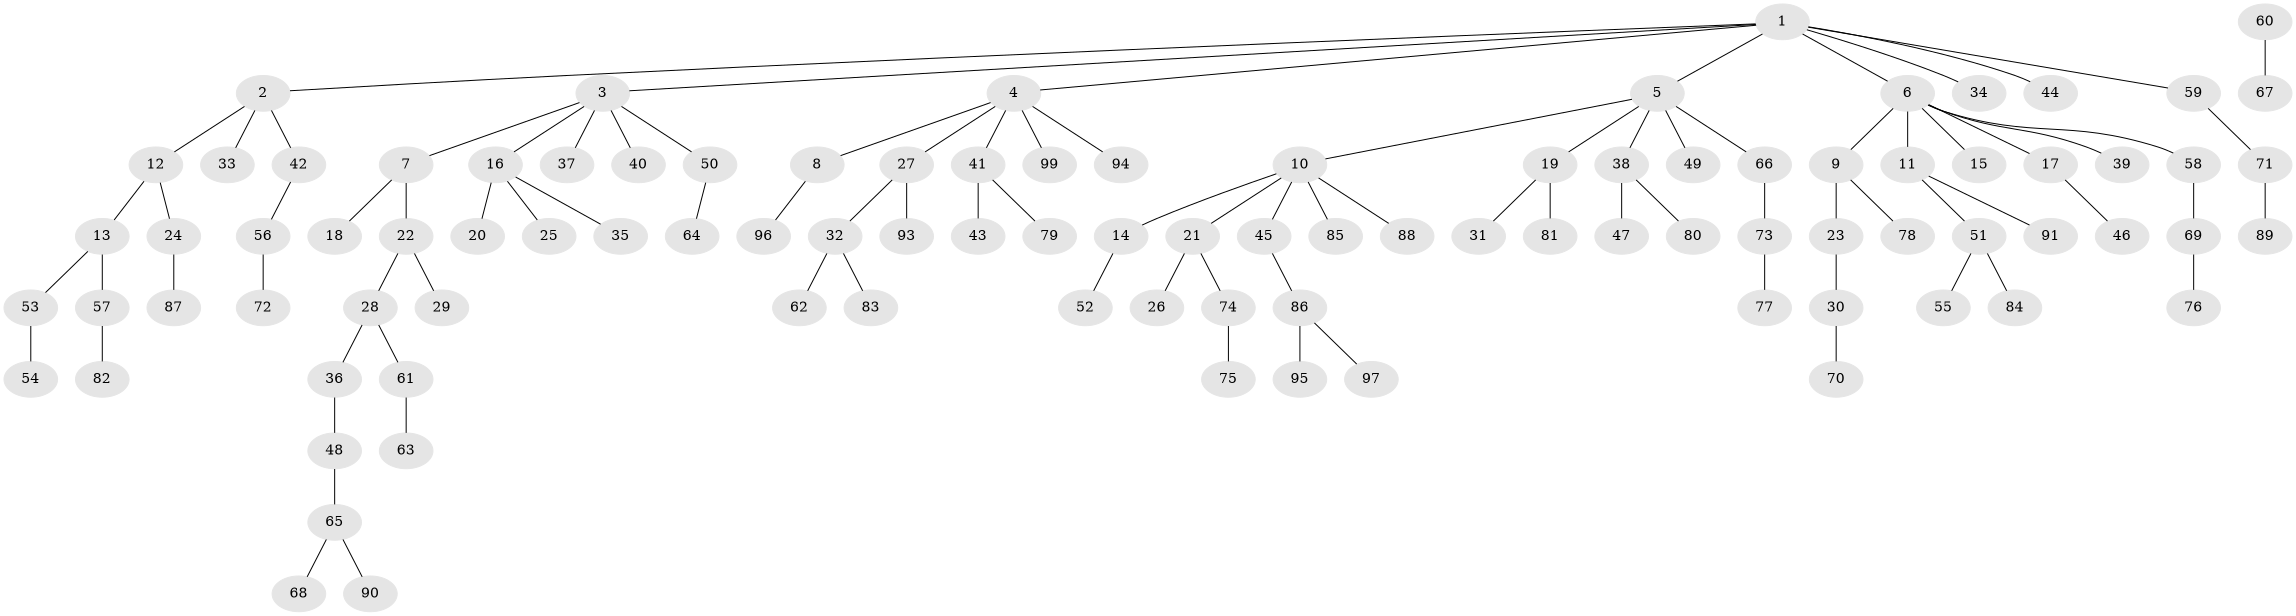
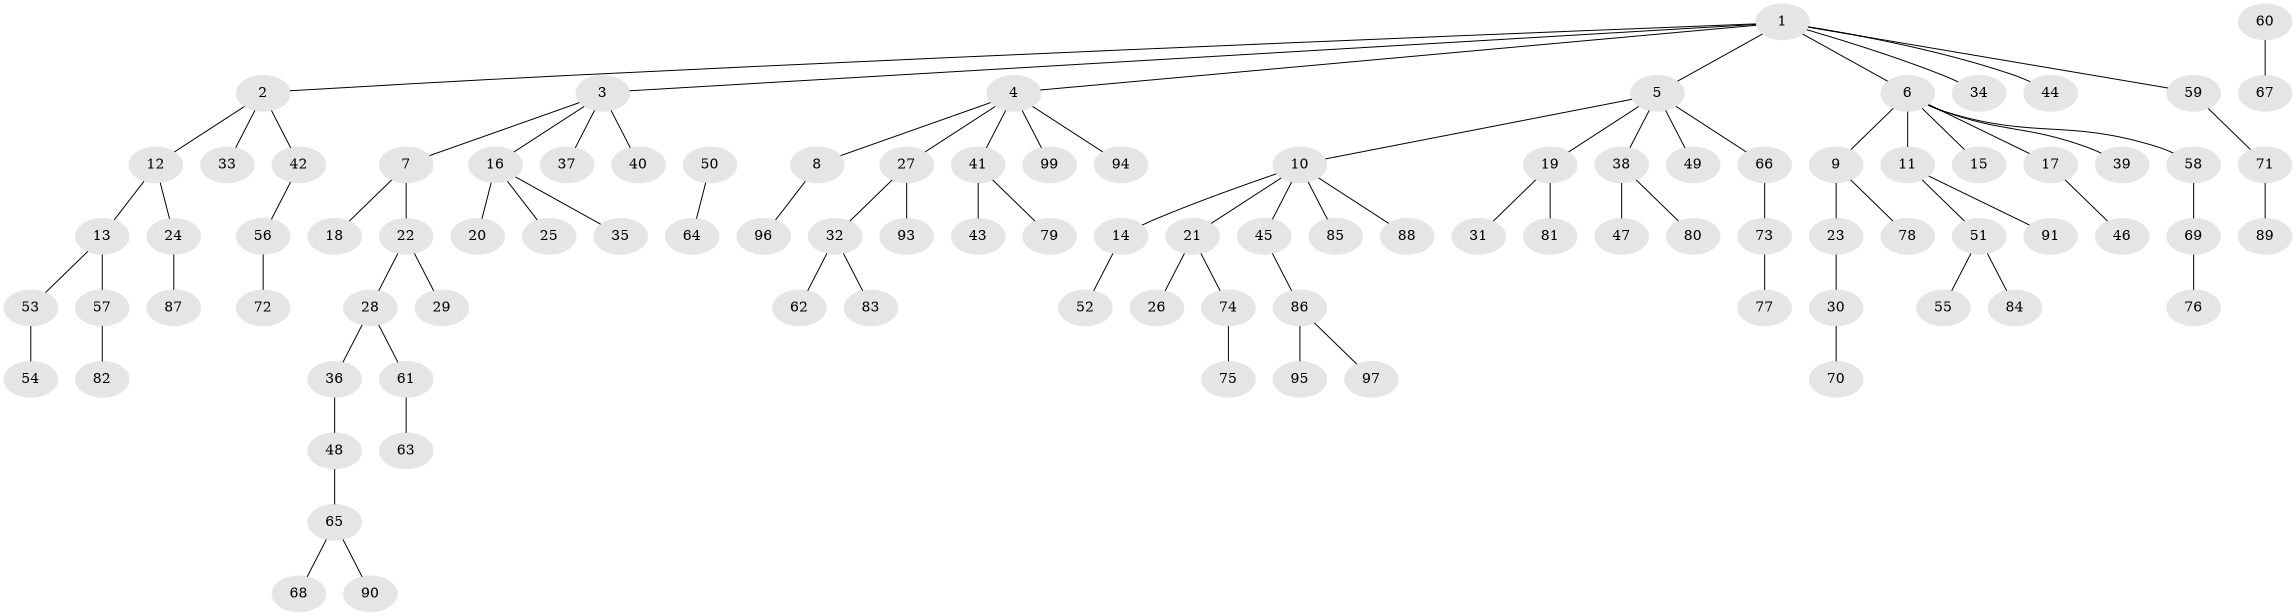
(657, 129) -> none
